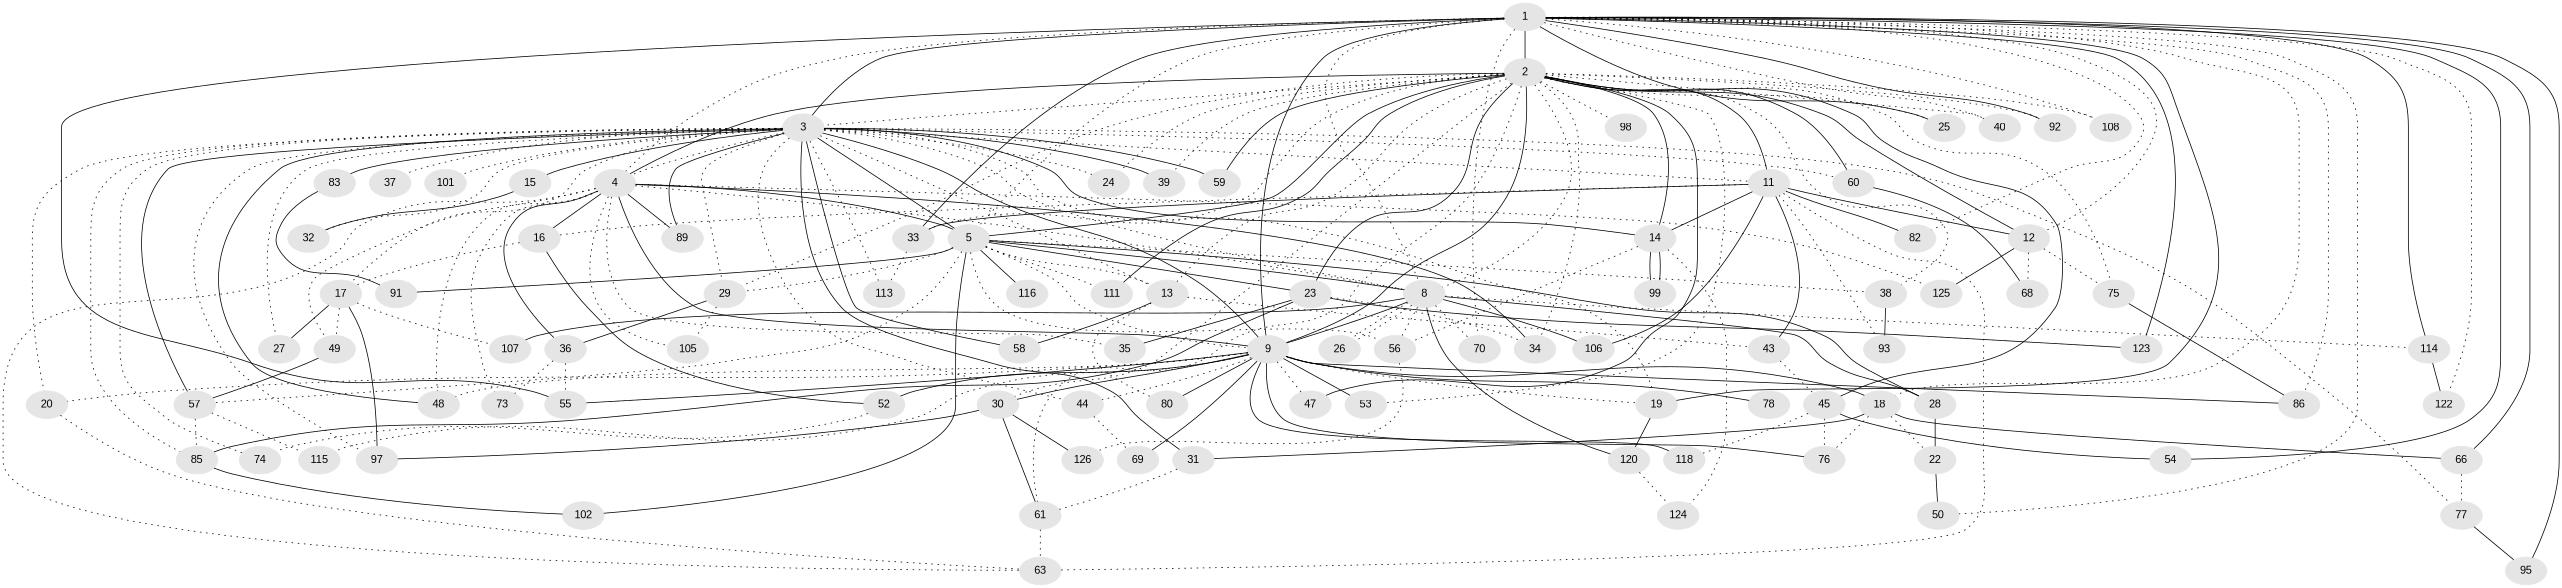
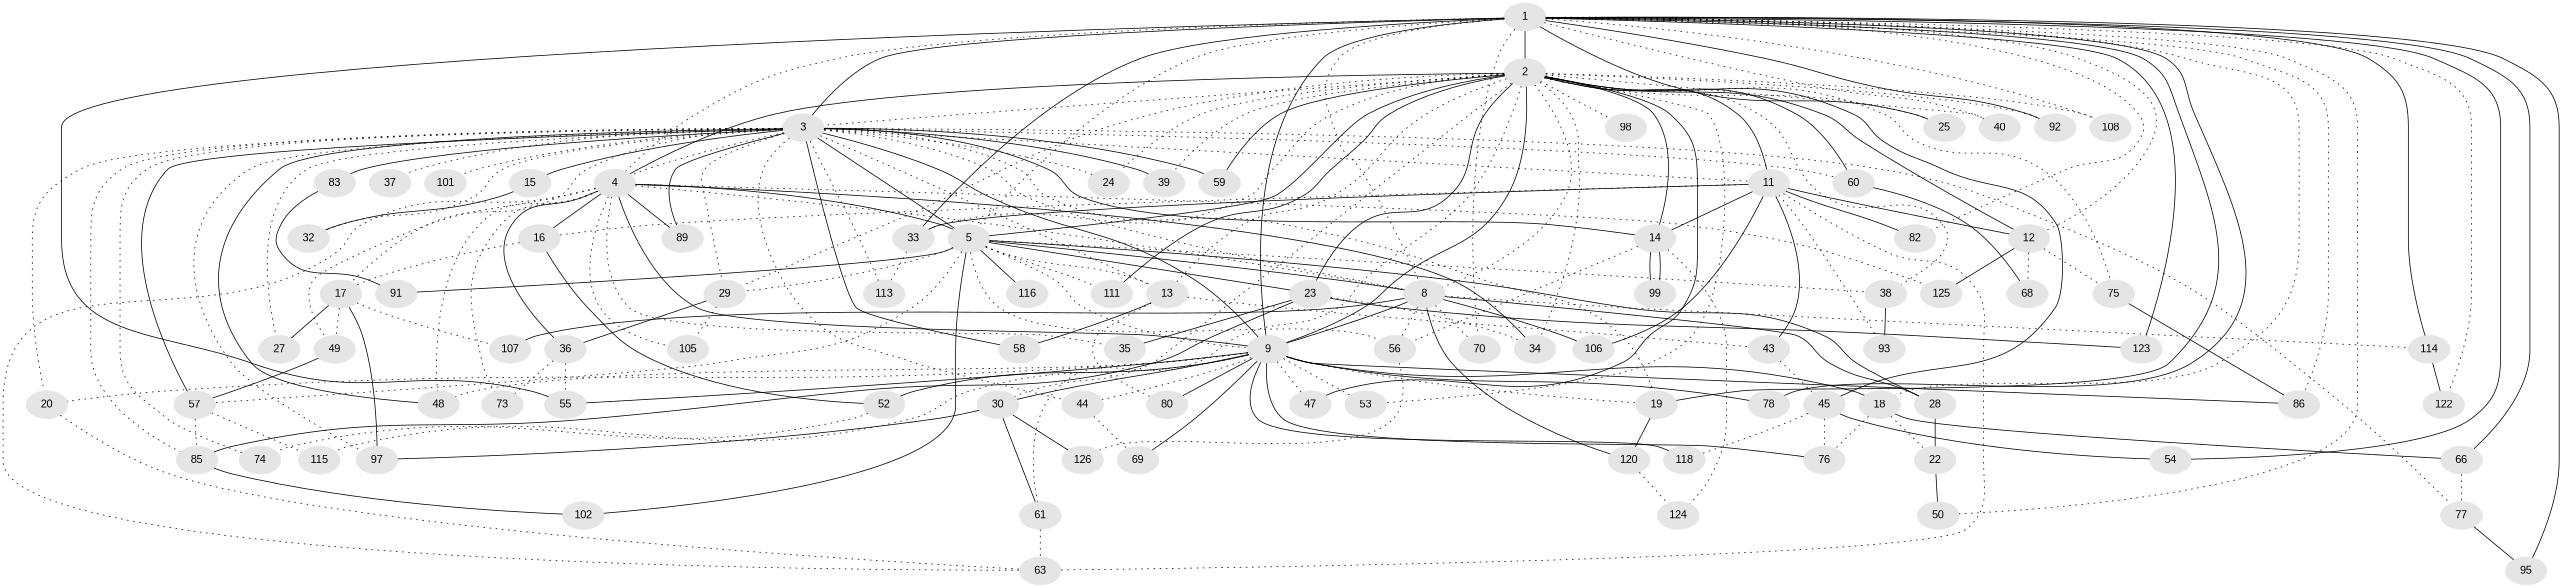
none -> (2195, 115)
(1340, 349) -> none
(1317, 377) -> (1317, 377)
(1193, 460) -> none
